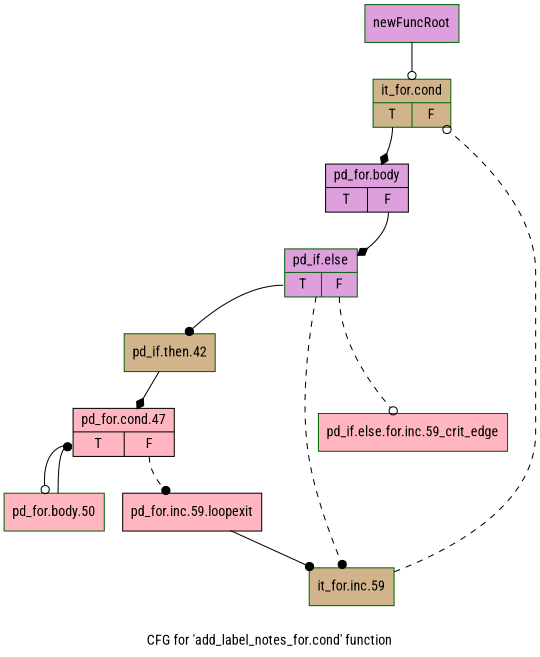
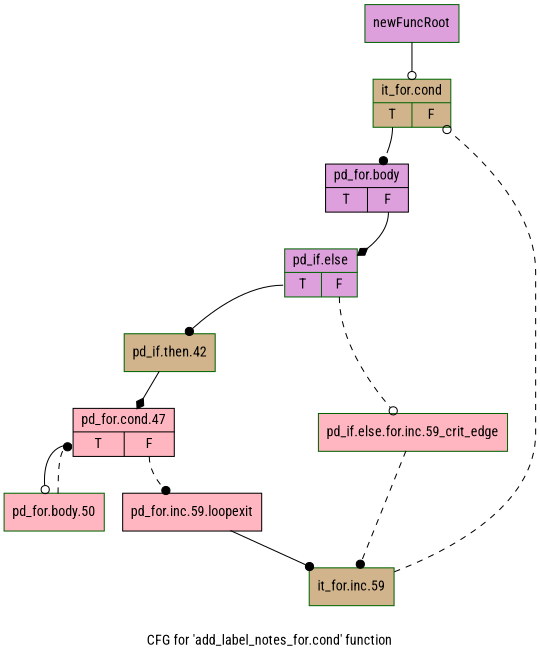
(391, 140) -> (391, 140)
(306, 431) -> (384, 506)
(59, 471) -> (59, 471)
